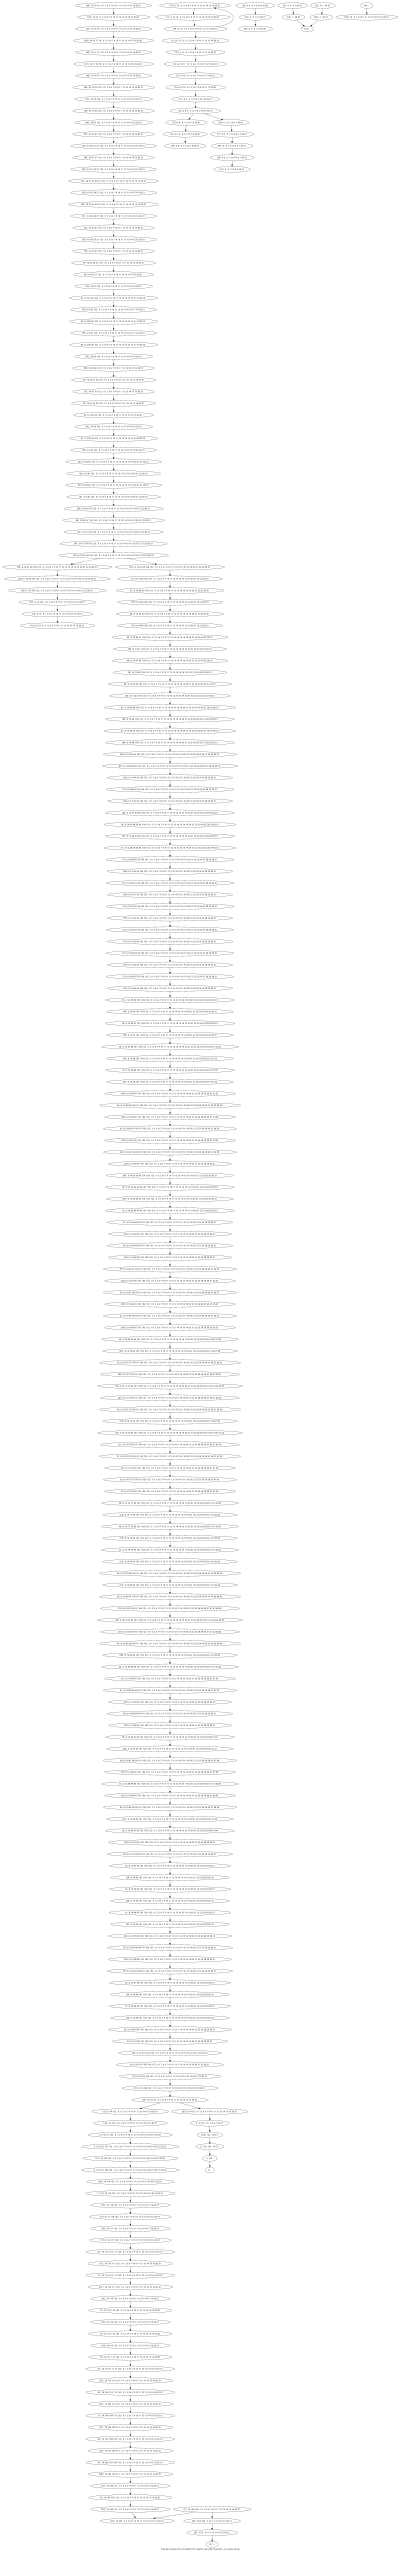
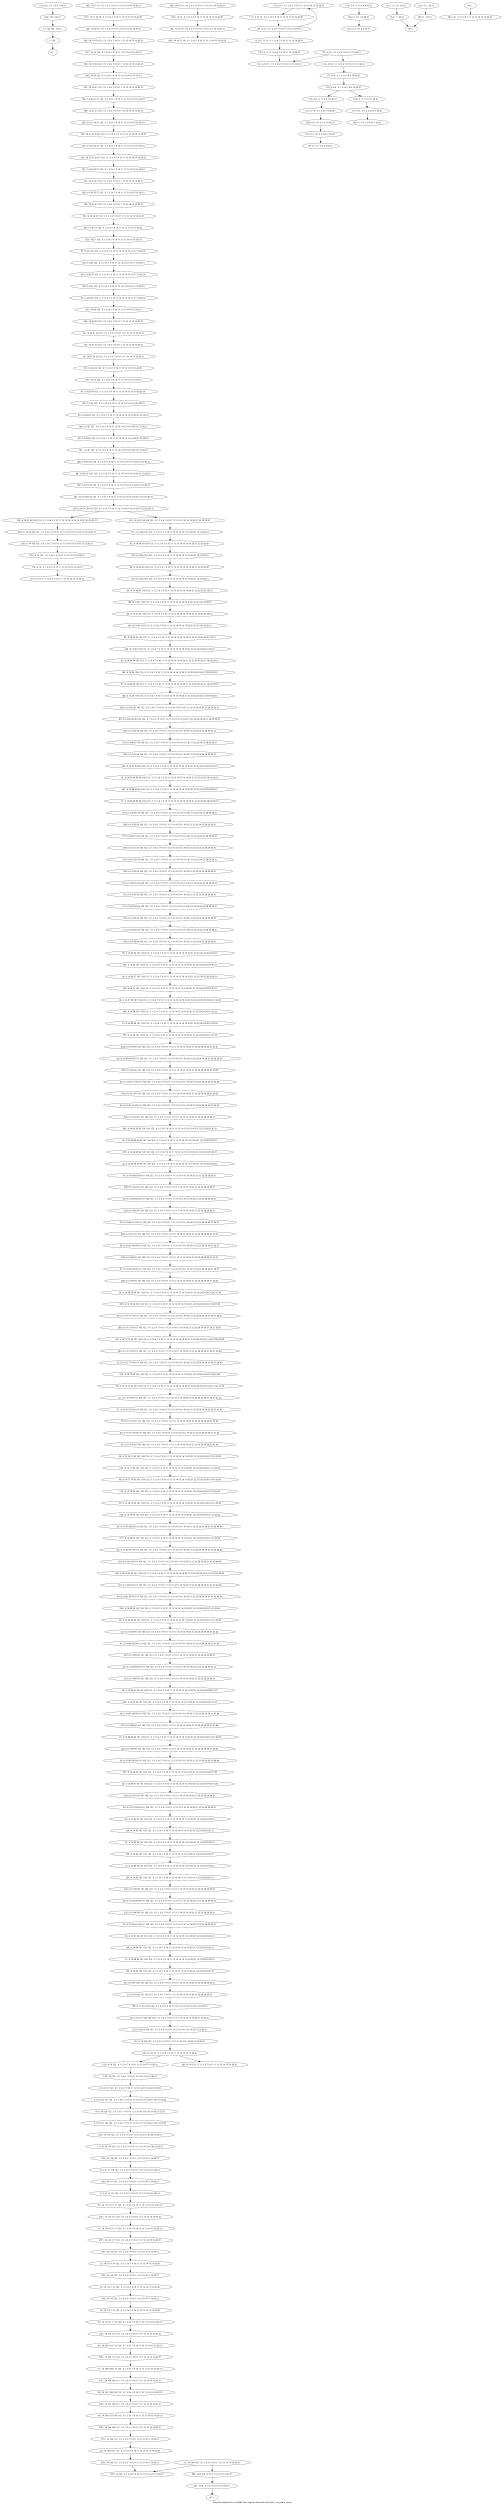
(114, 46) -> none
(196, 69) -> (312, 58)
(232, 151) -> (321, 128)
(210, 2117) -> none
